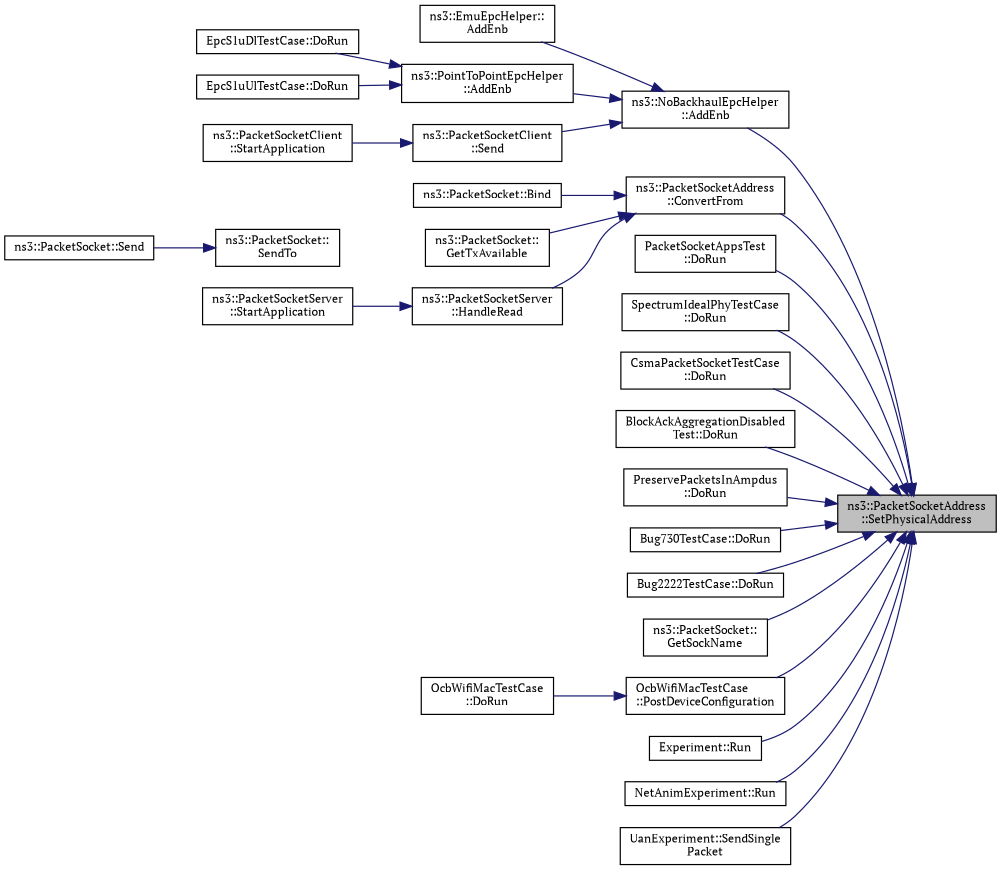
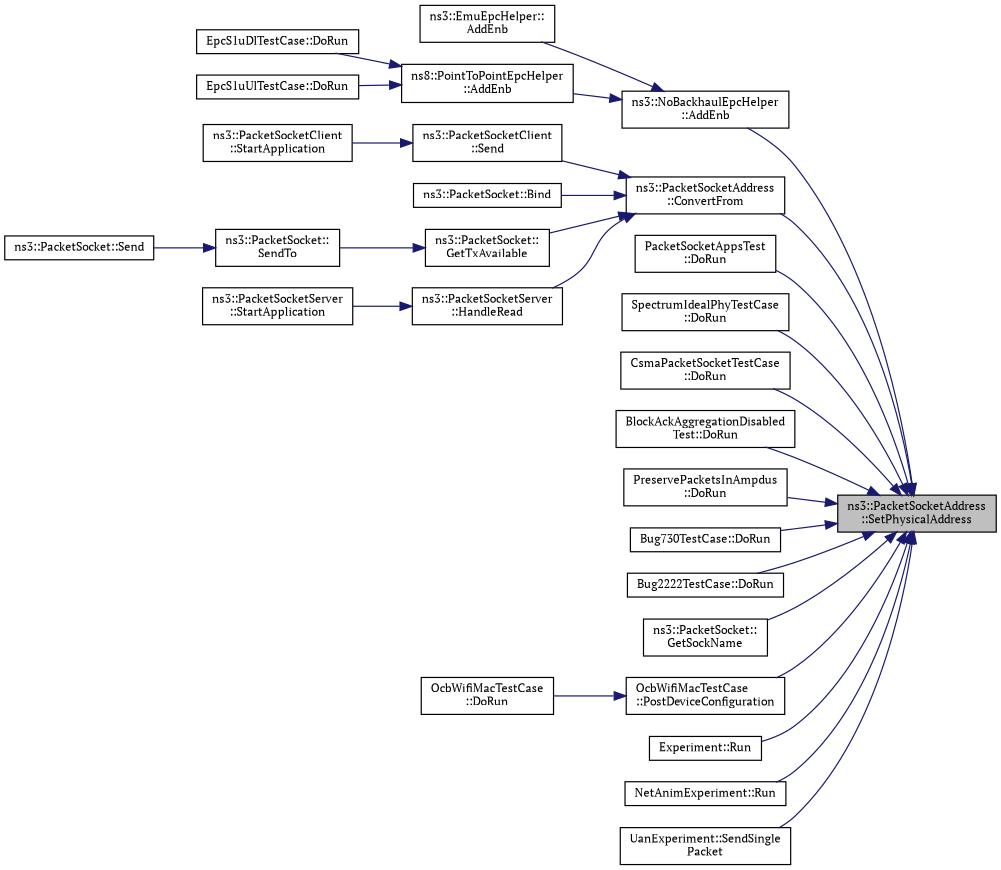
(487, 83) -> (487, 83)
(586, 128) -> (590, 168)
none -> (376, 248)
